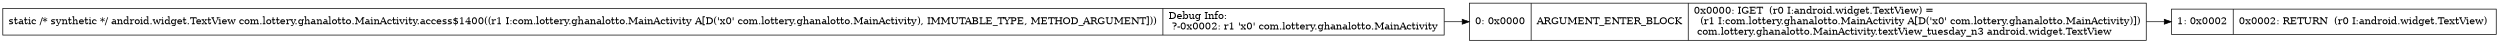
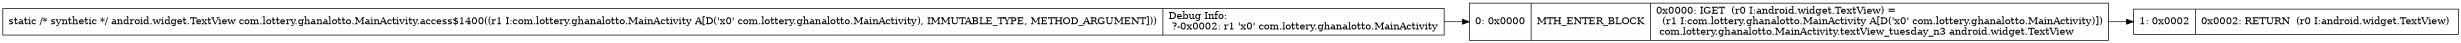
(1610, 21) -> (1591, 21)
